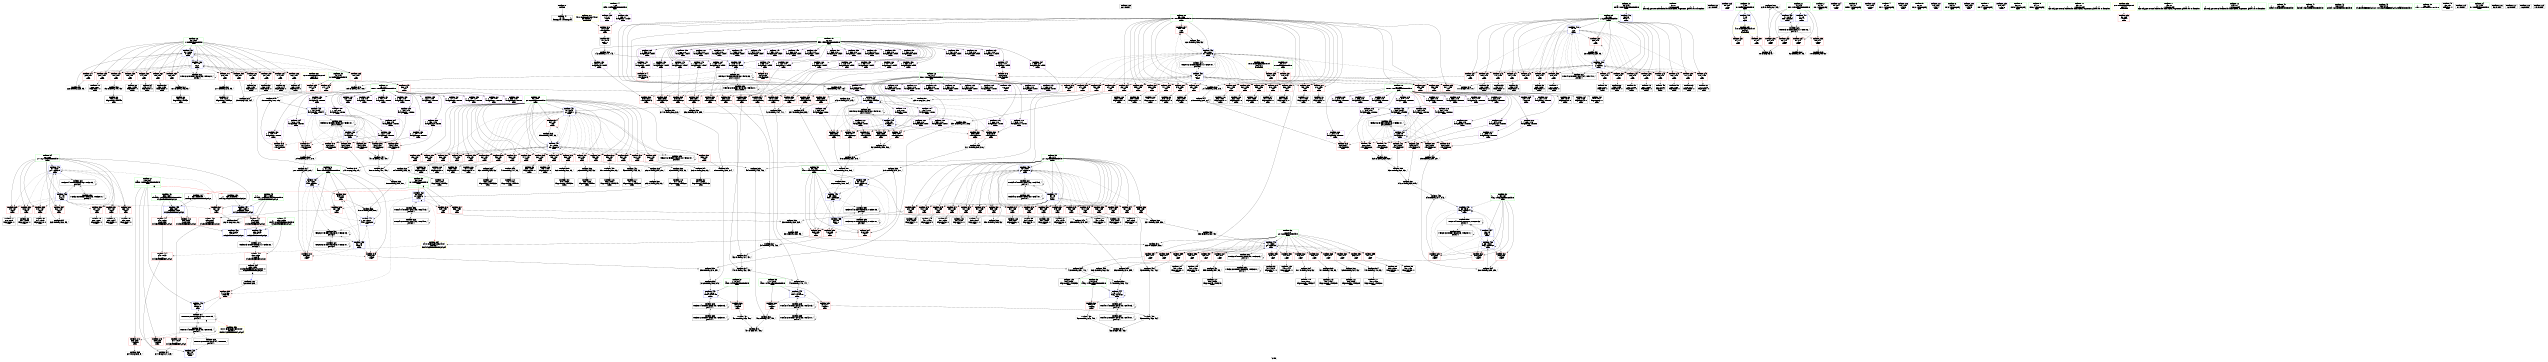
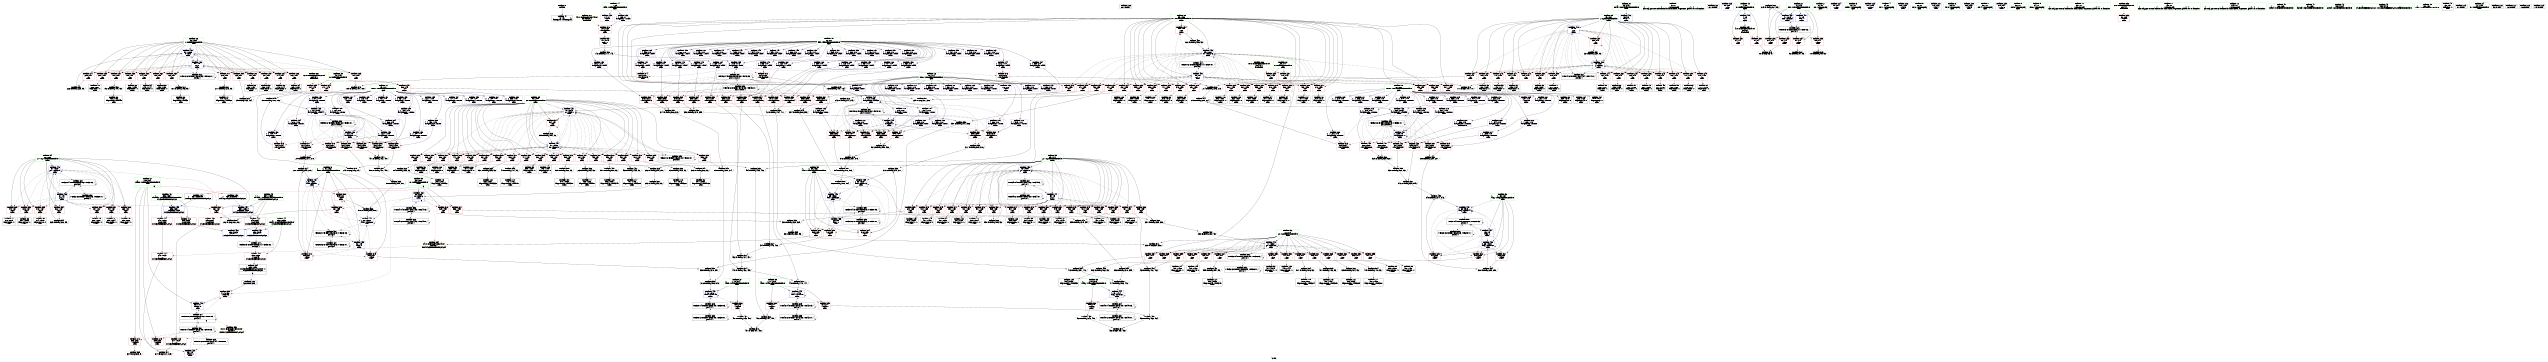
(1462, 126) -> (1462, 126)
